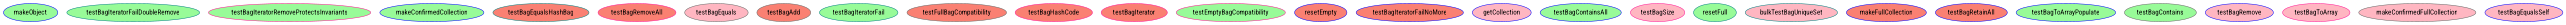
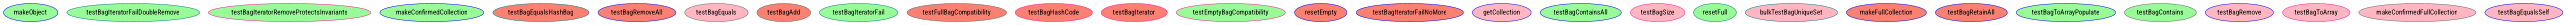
(637, 13) -> (637, 13)
